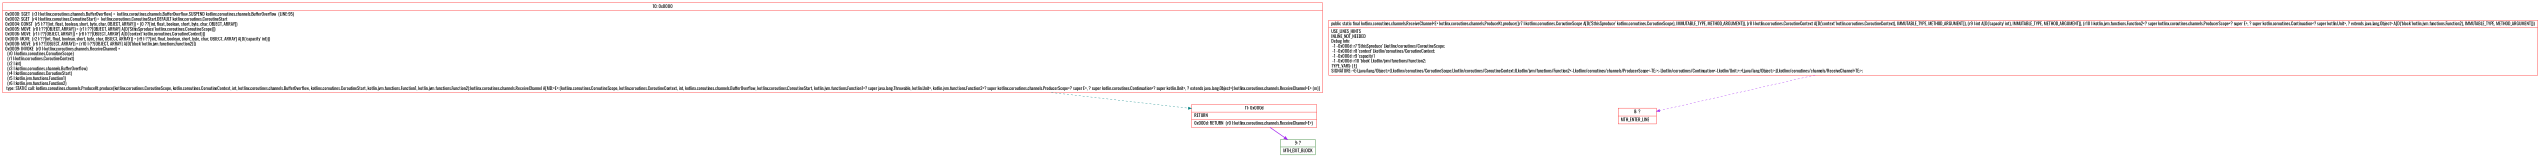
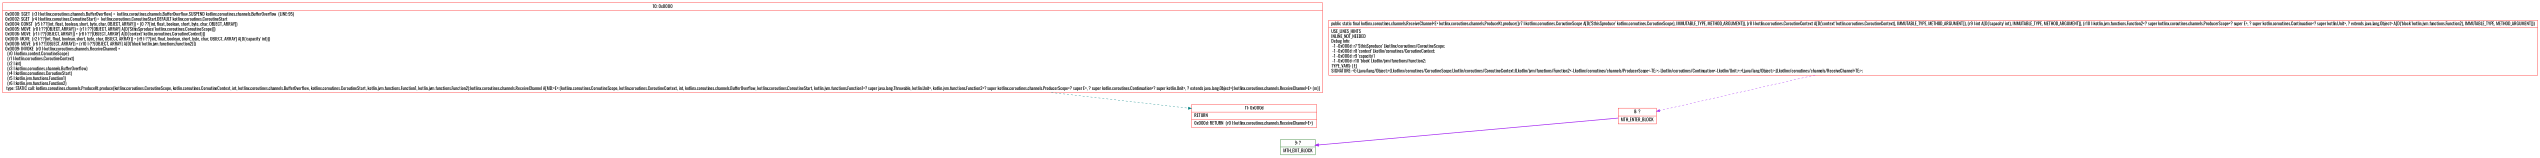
(40, 54) -> (37, 54)
(1635, 120) -> (1637, 120)
(1277, 132) -> (1468, 132)
